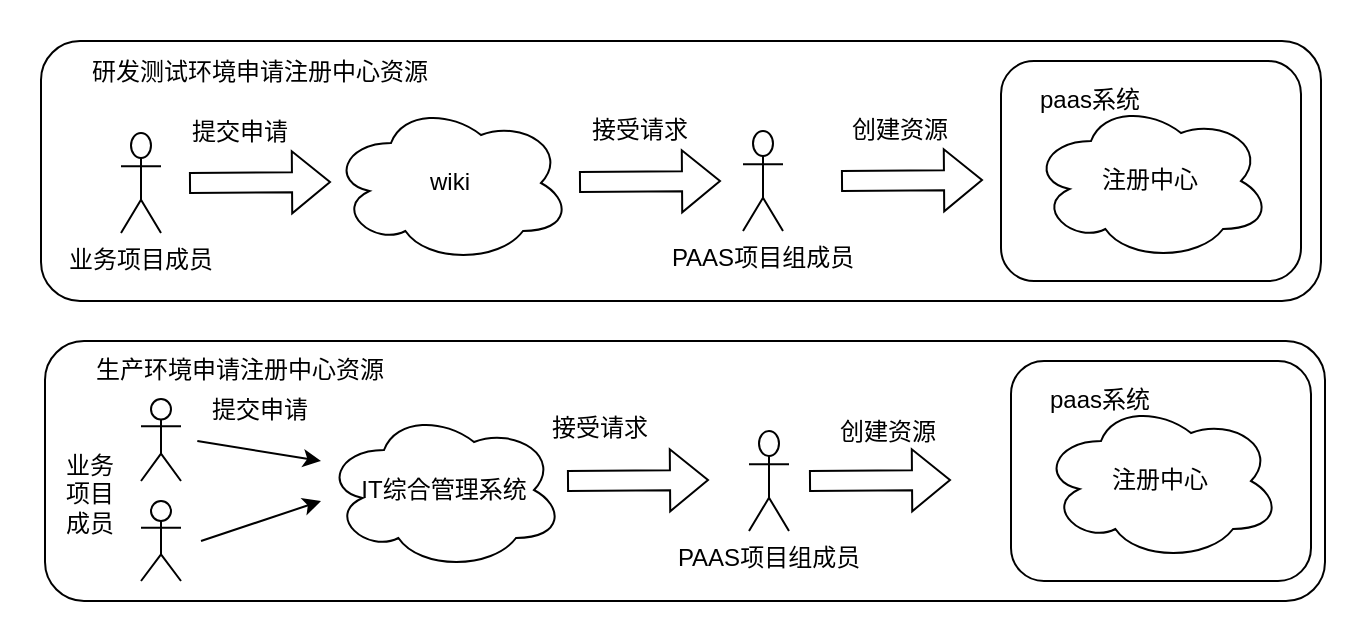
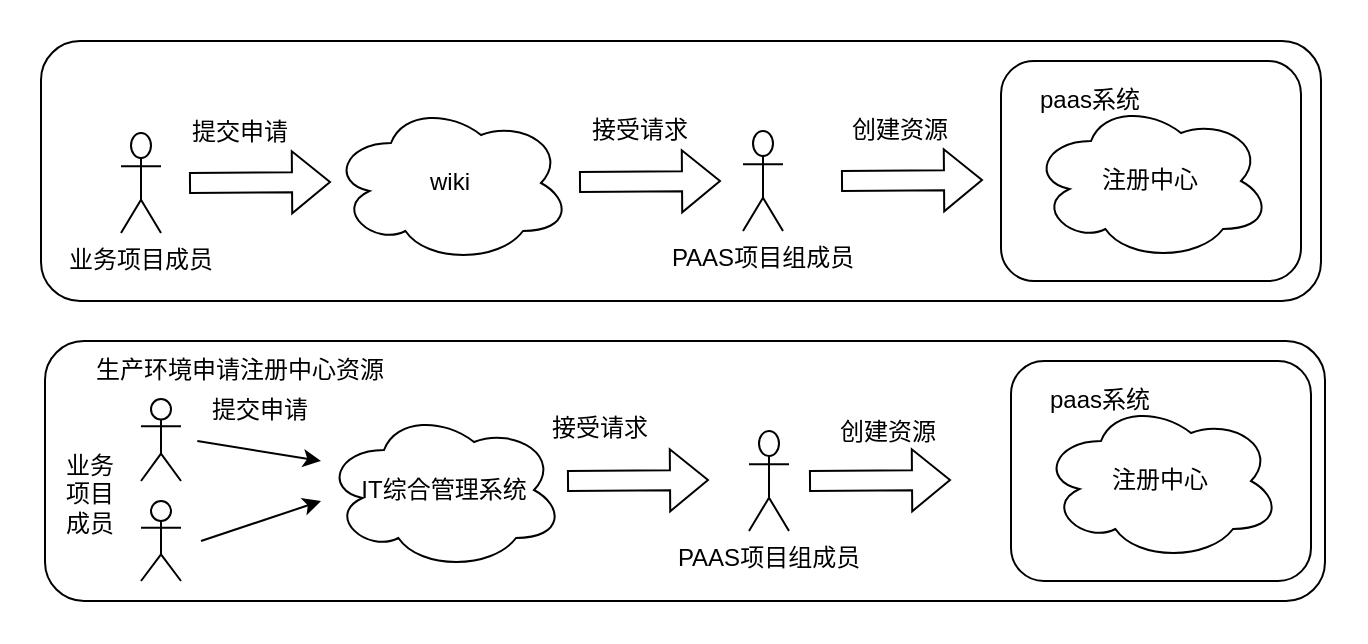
(261, 73) -> none
